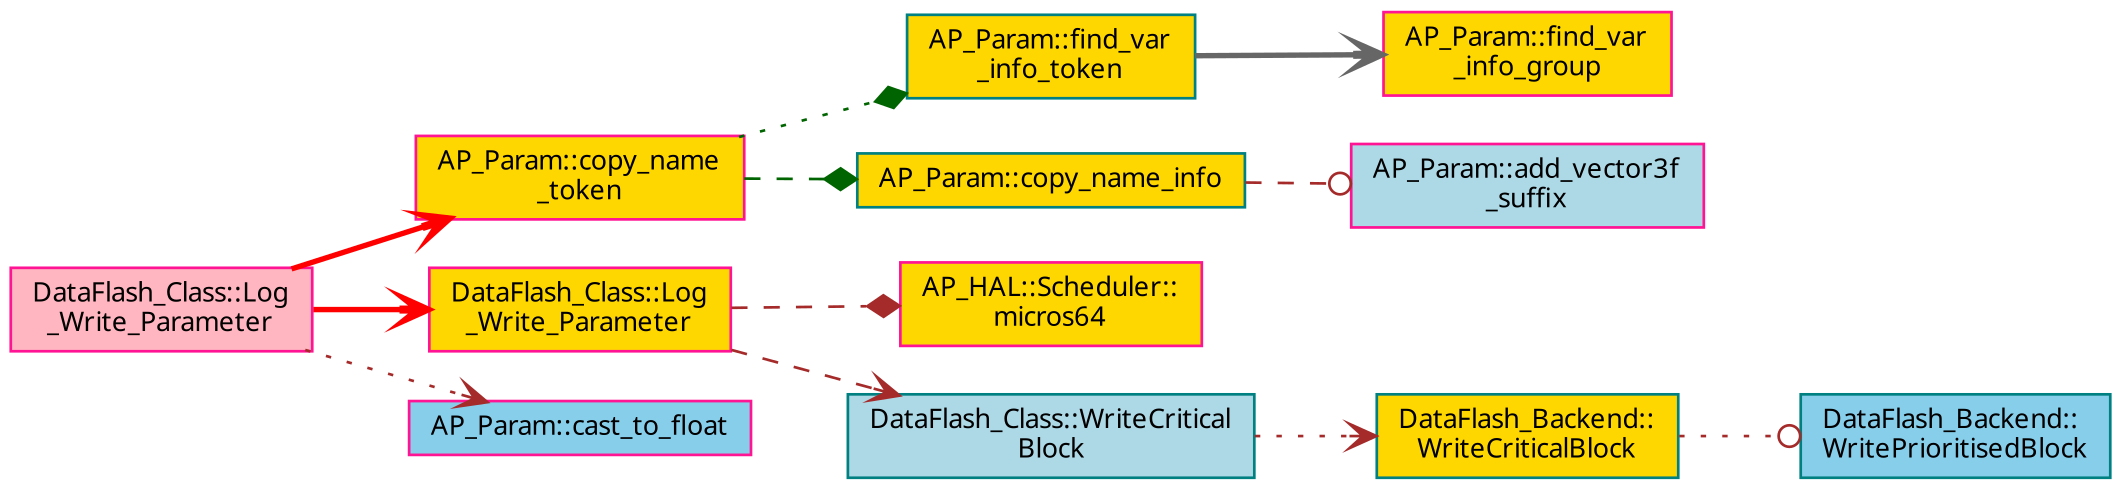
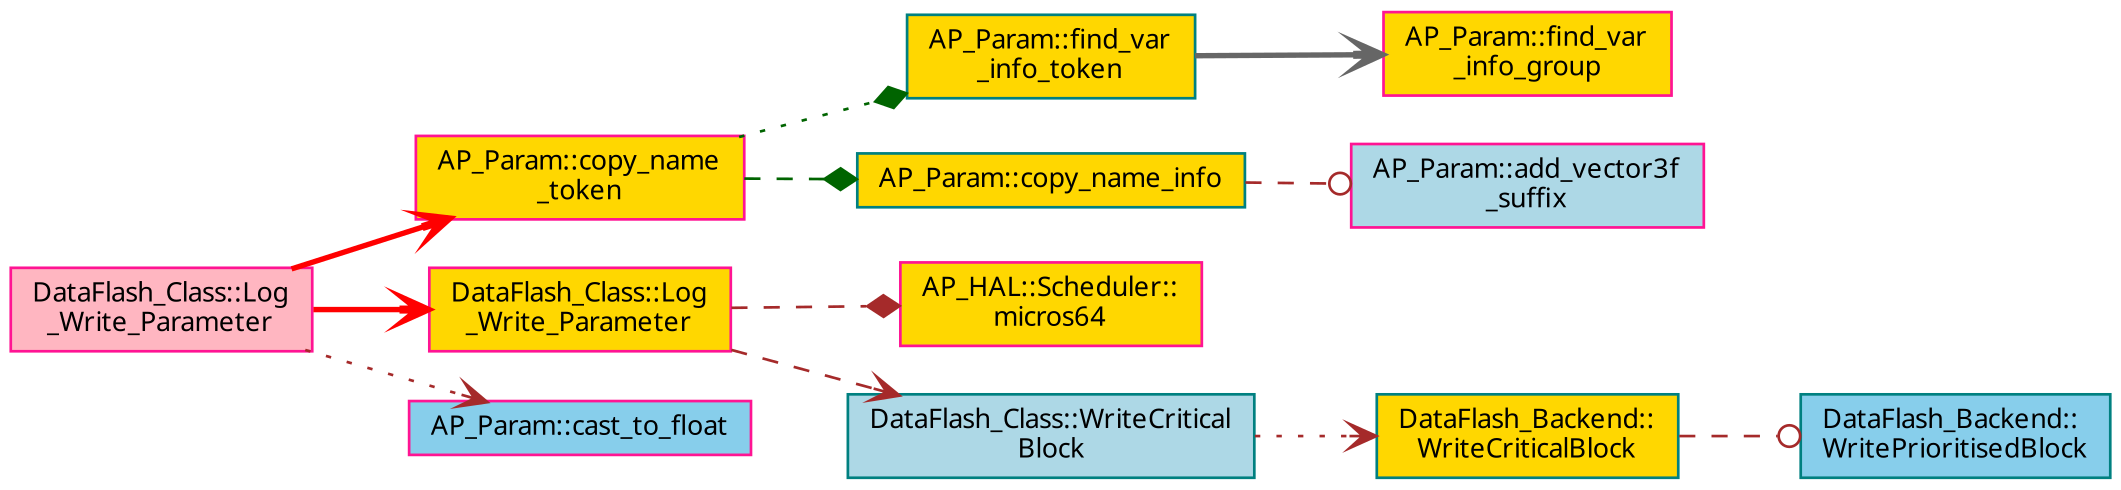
(1728, 436) -> (1728, 436)
